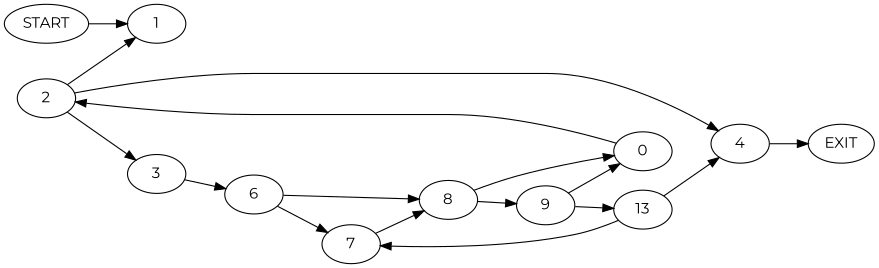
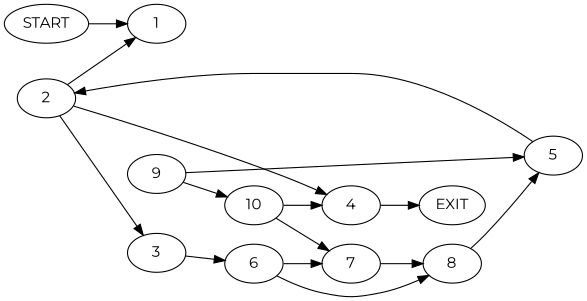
(643, 151) -> (553, 156)
(491, 202) -> none
(643, 210) -> (254, 205)
